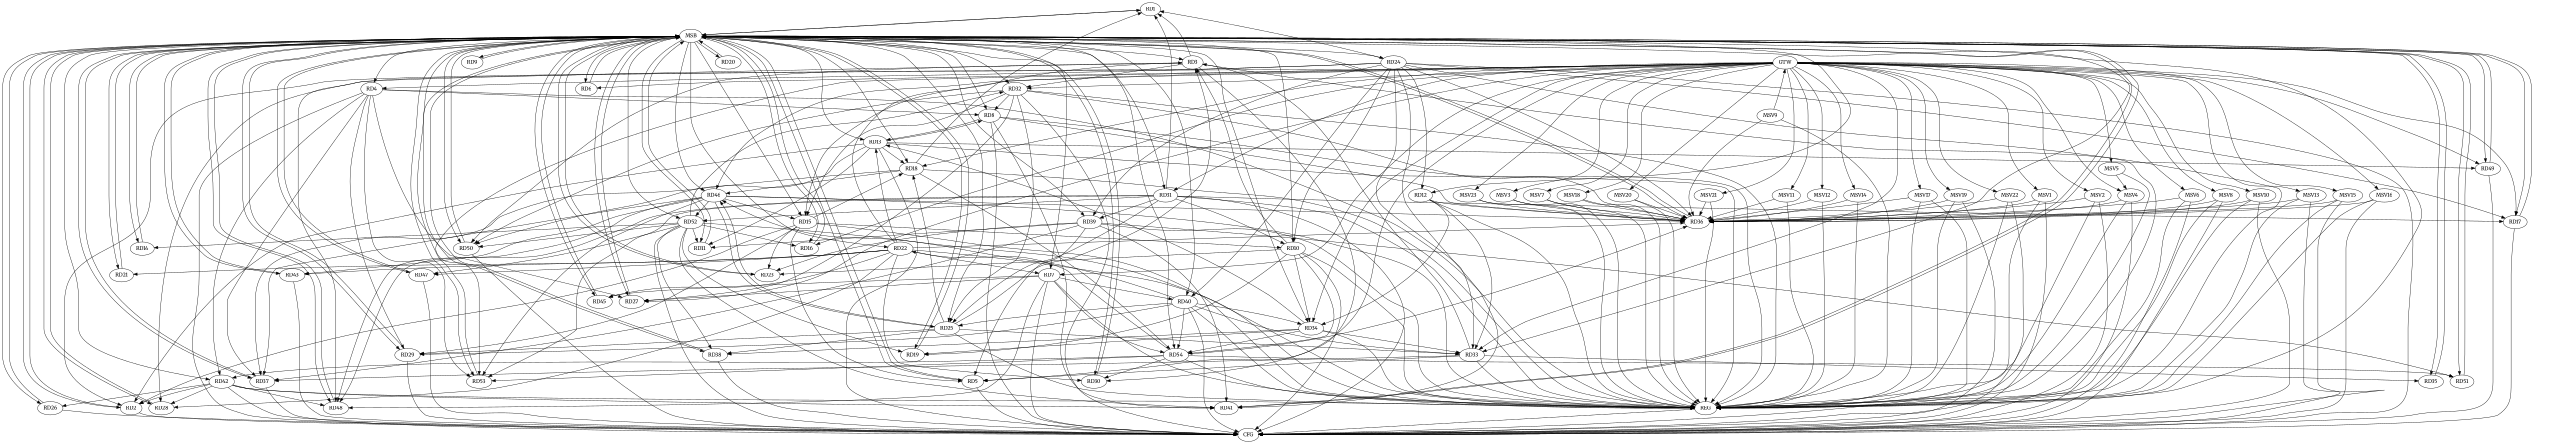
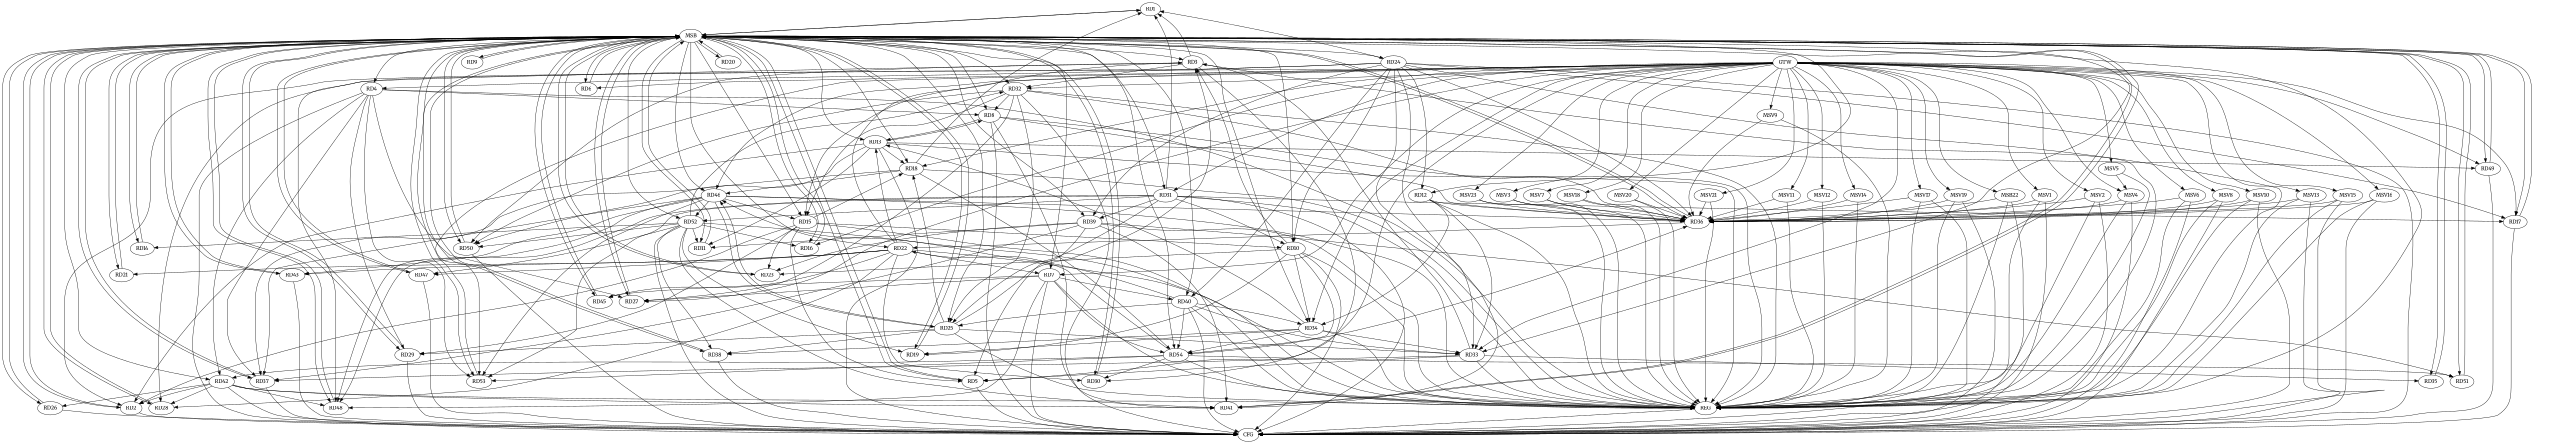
(1780, 91) -> (1776, 85)
(2010, 195) -> (2010, 195)
(1316, 235) -> (1320, 235)
(781, 345) -> none
